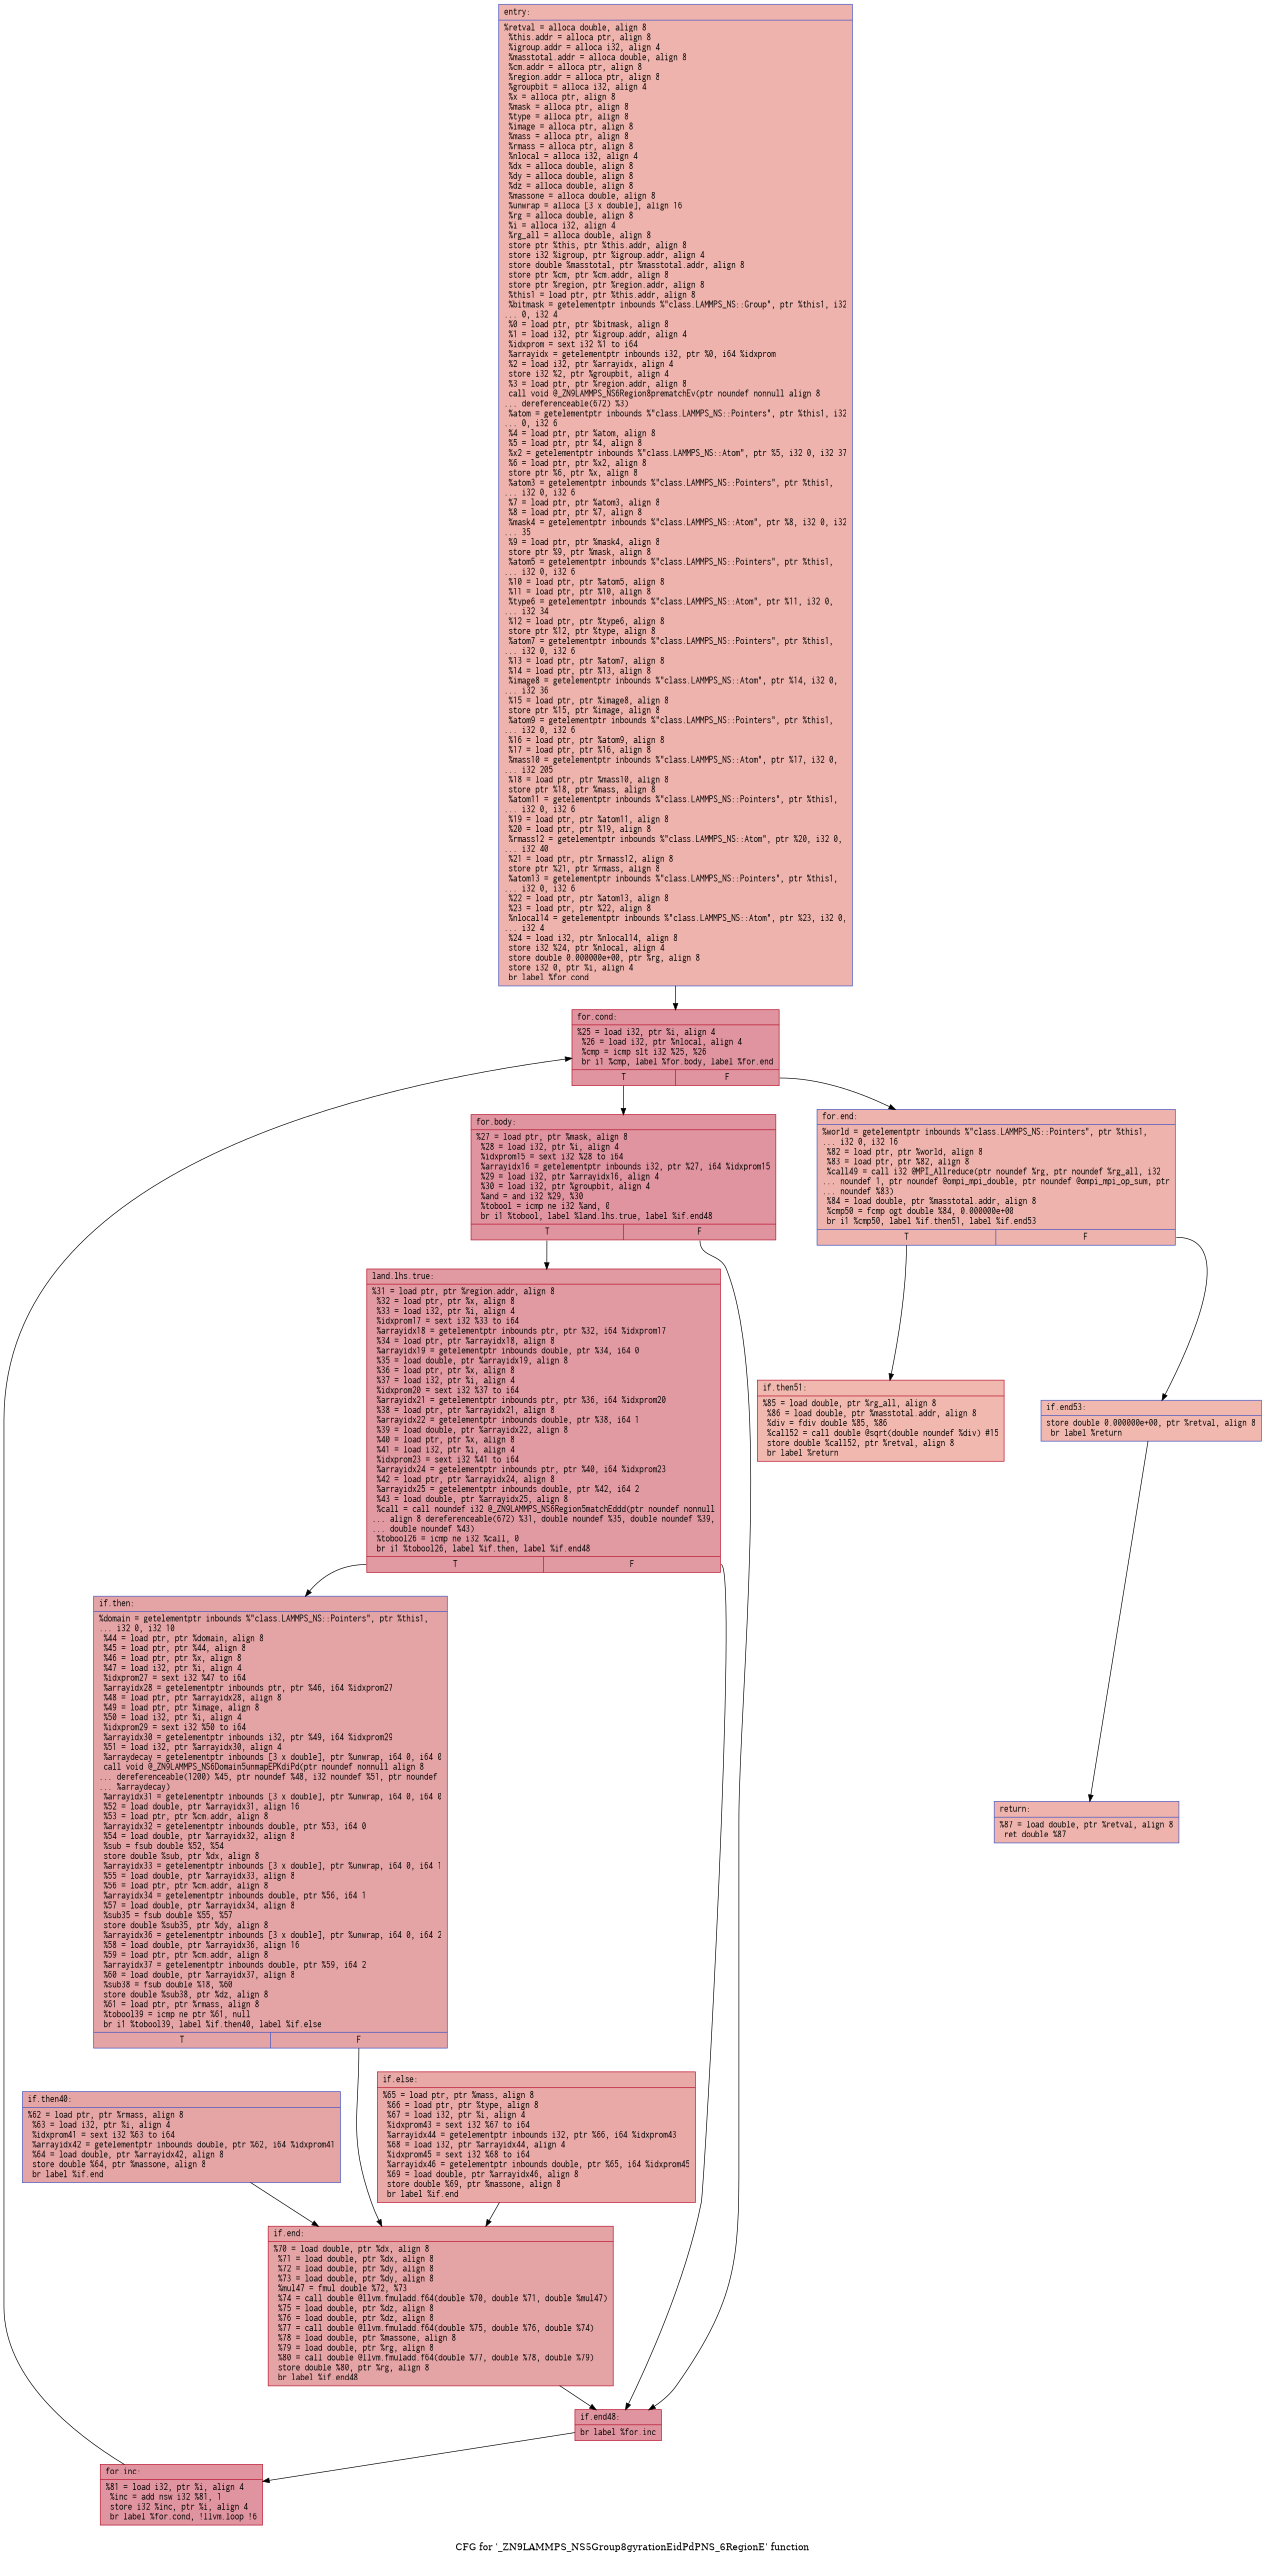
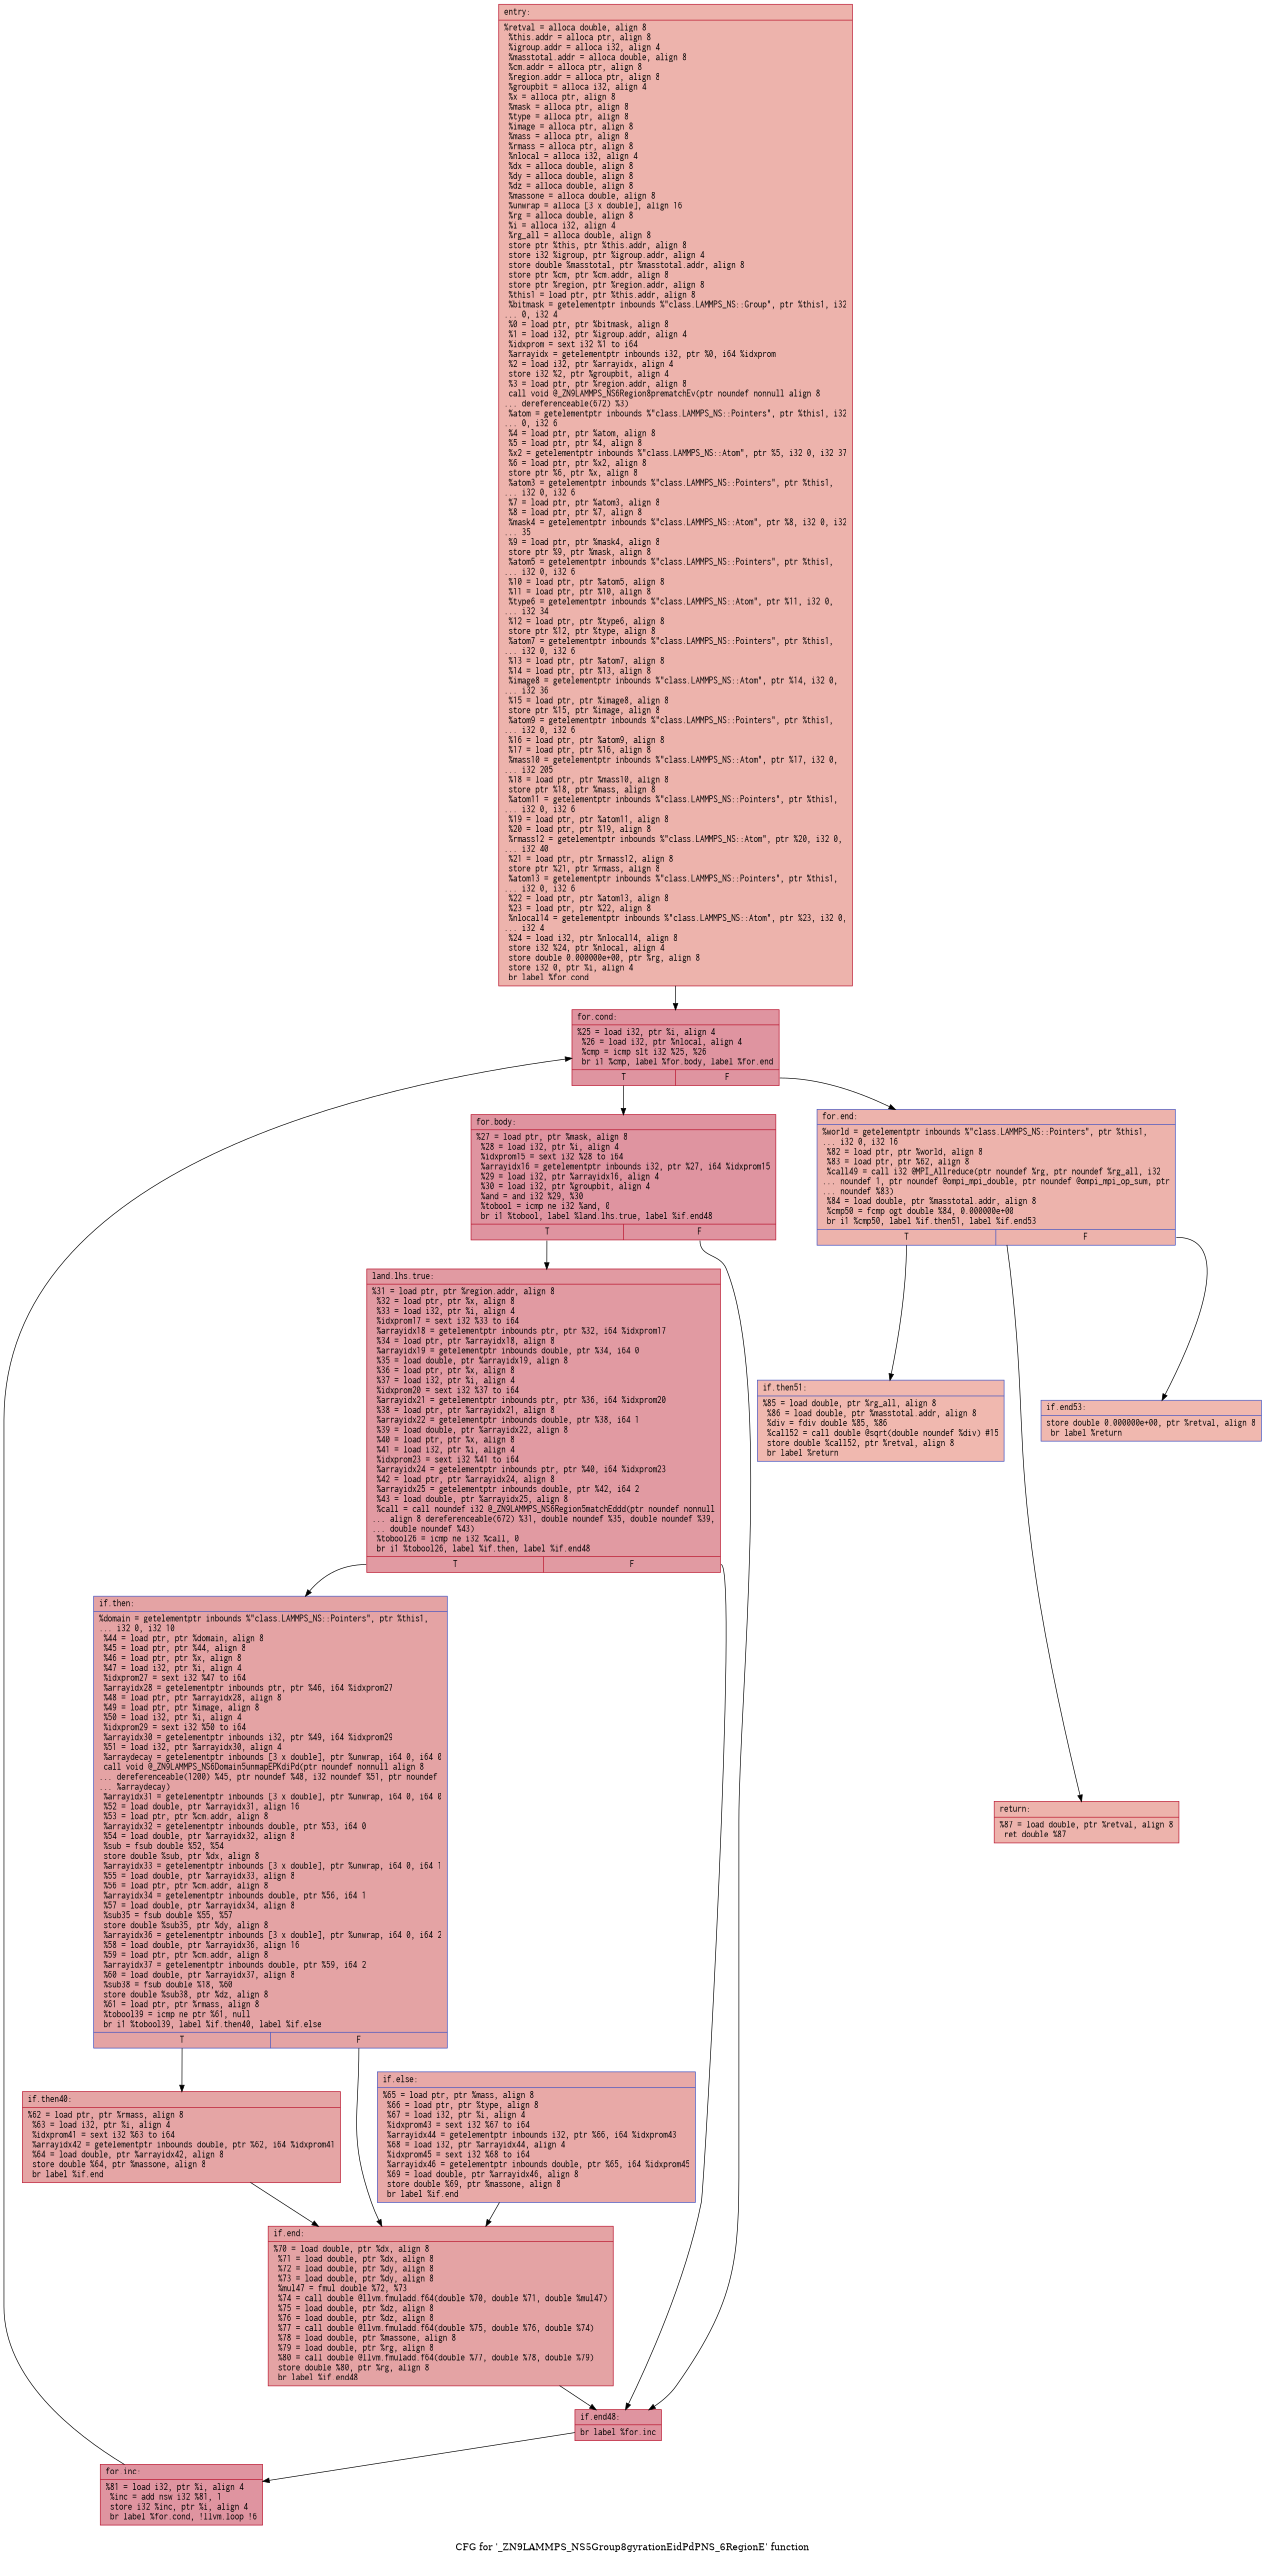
(676, 495) -> (676, 495)
(896, 1162) -> (896, 1162)
(881, 1421) -> (881, 1421)
(1119, 1618) -> (1029, 1522)
(1087, 1822) -> (1087, 1822)
none -> (182, 2067)
(181, 2137) -> (181, 2137)
(536, 2137) -> (536, 2137)
